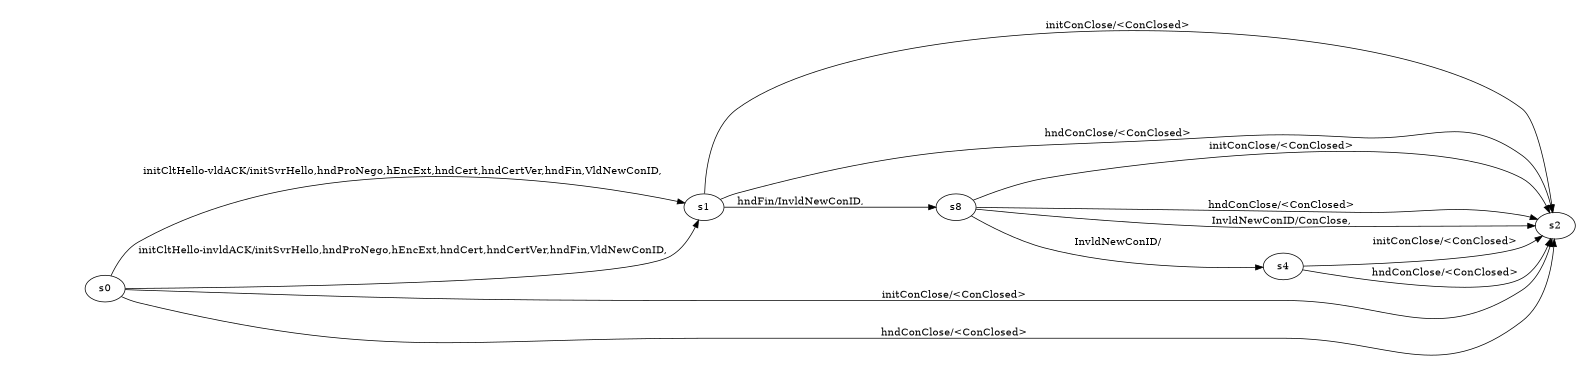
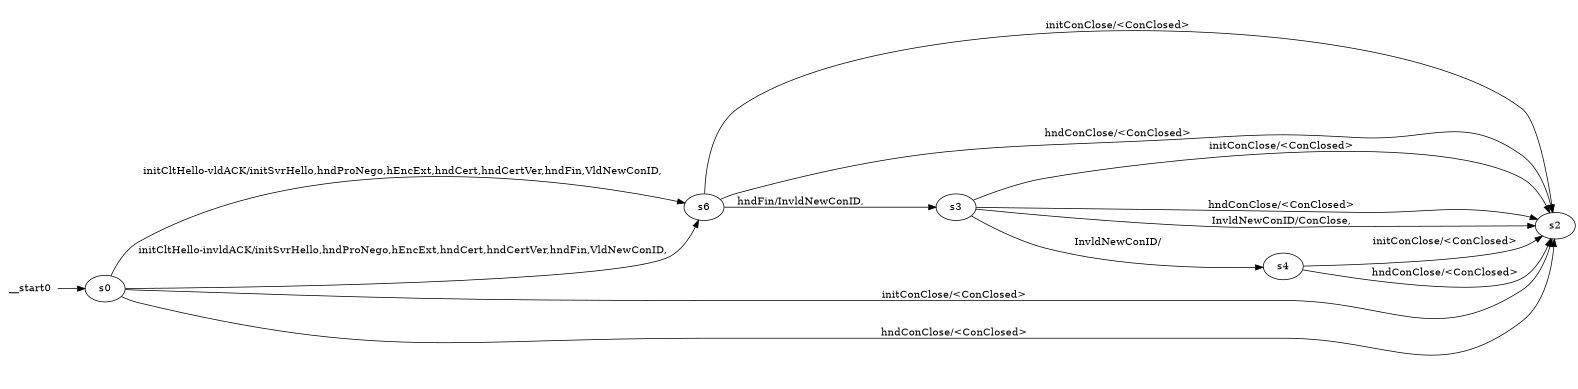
(704, 207) -> (704, 207)
(956, 207) -> (956, 207)
none -> (30, 289)
